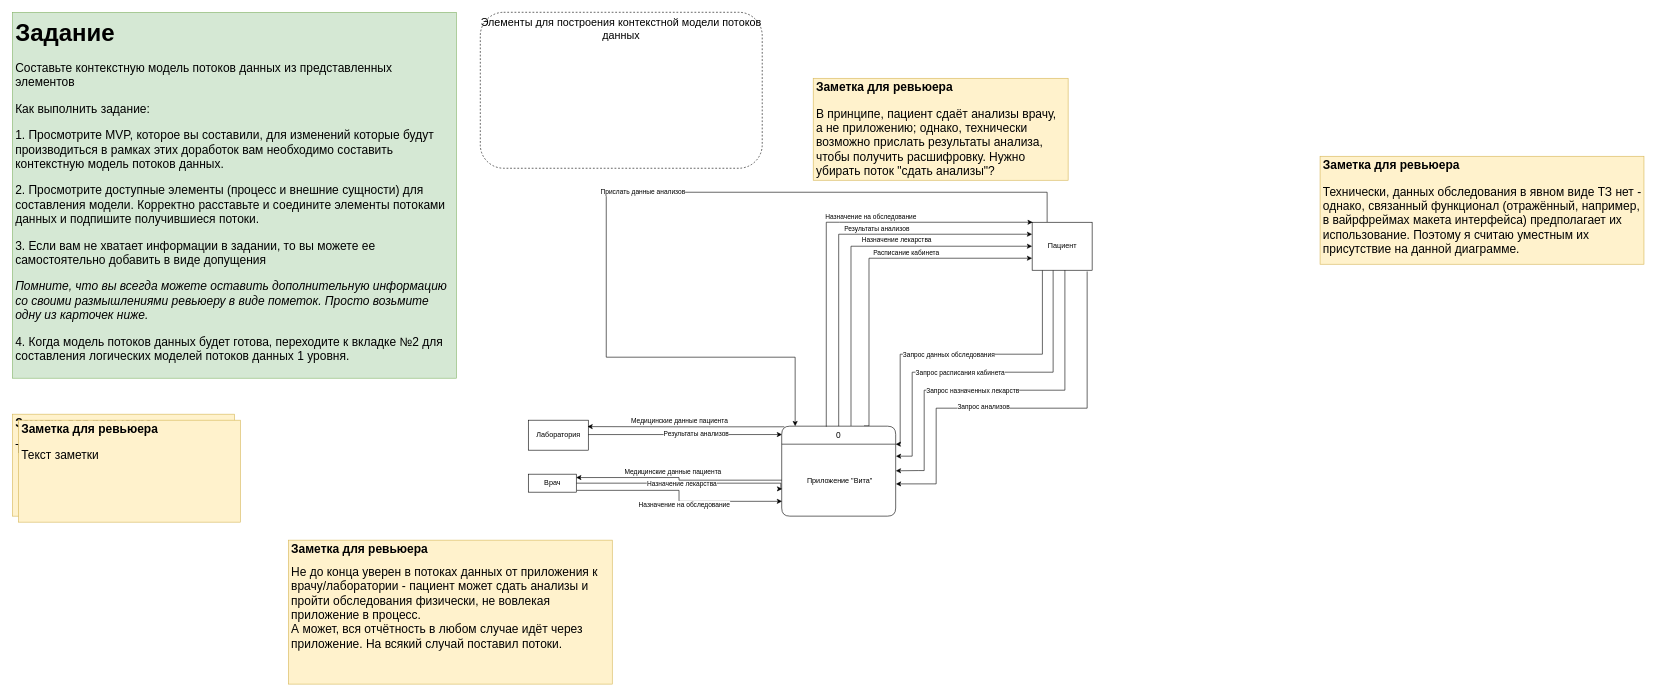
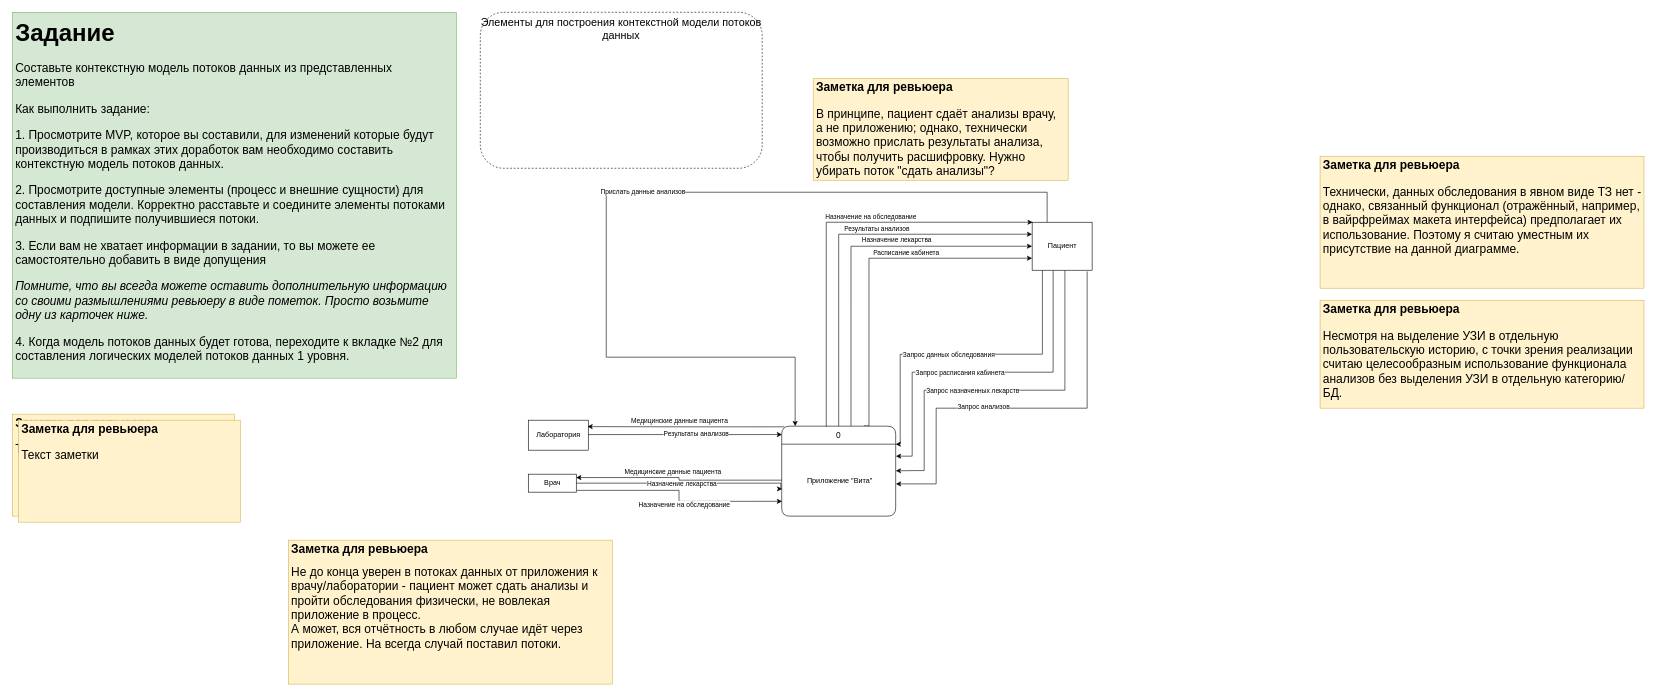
(1482, 210) -> (1482, 222)
none -> (1482, 354)
(451, 585) -> (451, 585)
